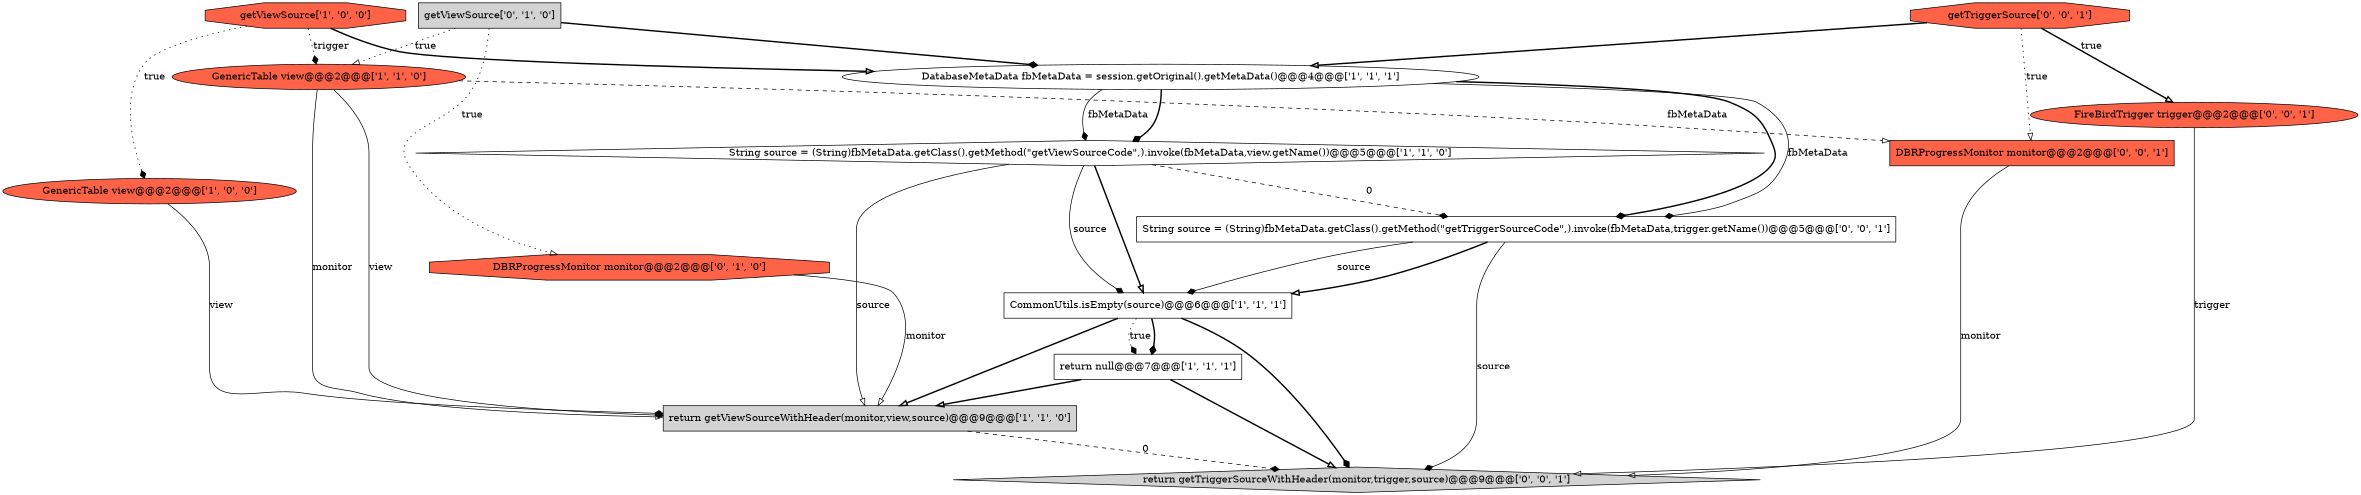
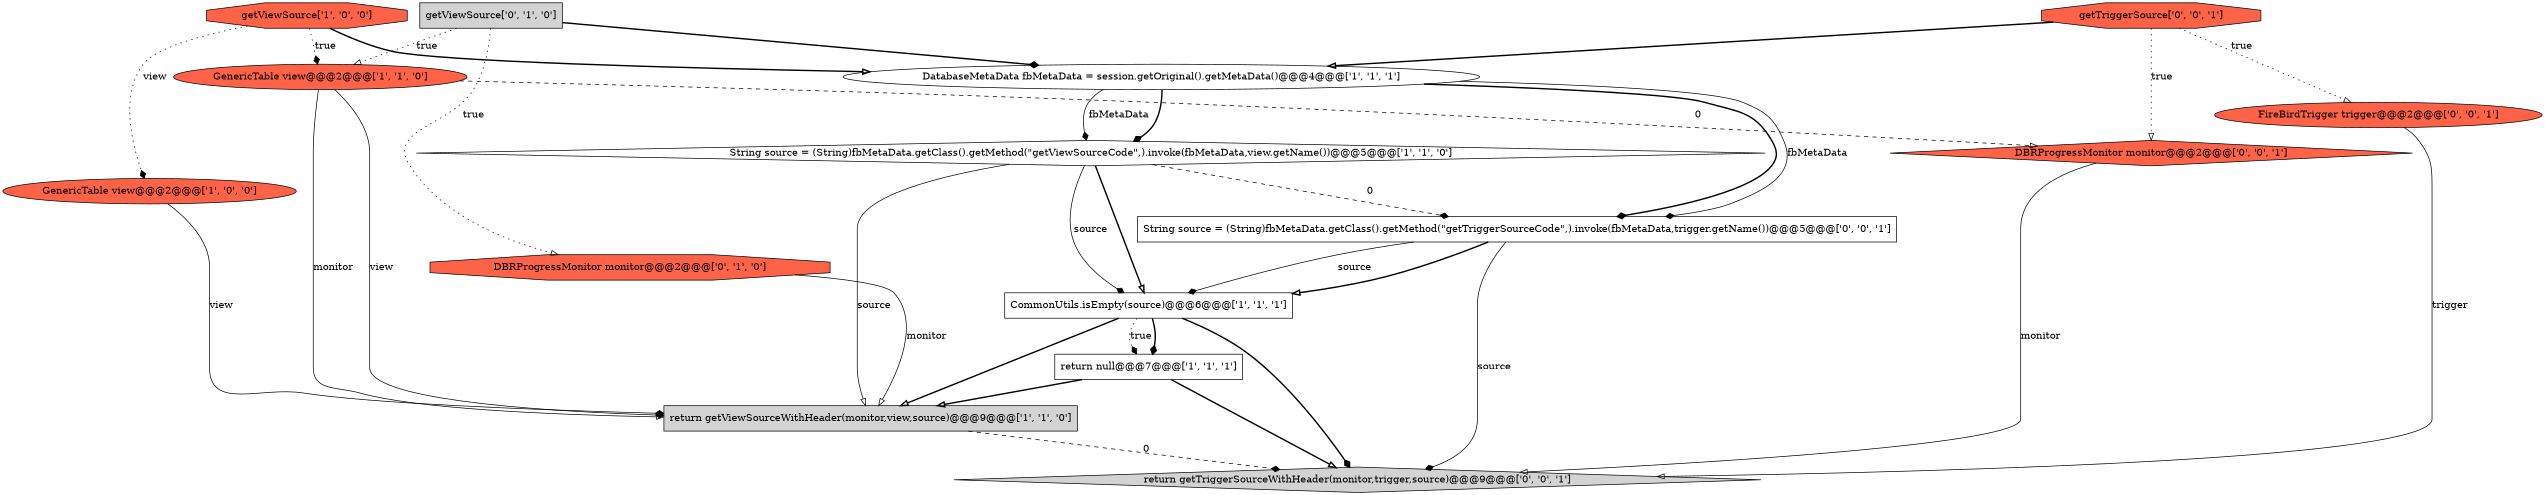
(331, 46) -> (326, 46)
(2104, 64) -> (2262, 64)
(155, 77) -> (155, 77)
(1697, 115) -> (1698, 115)
(2032, 153) -> (2151, 153)
